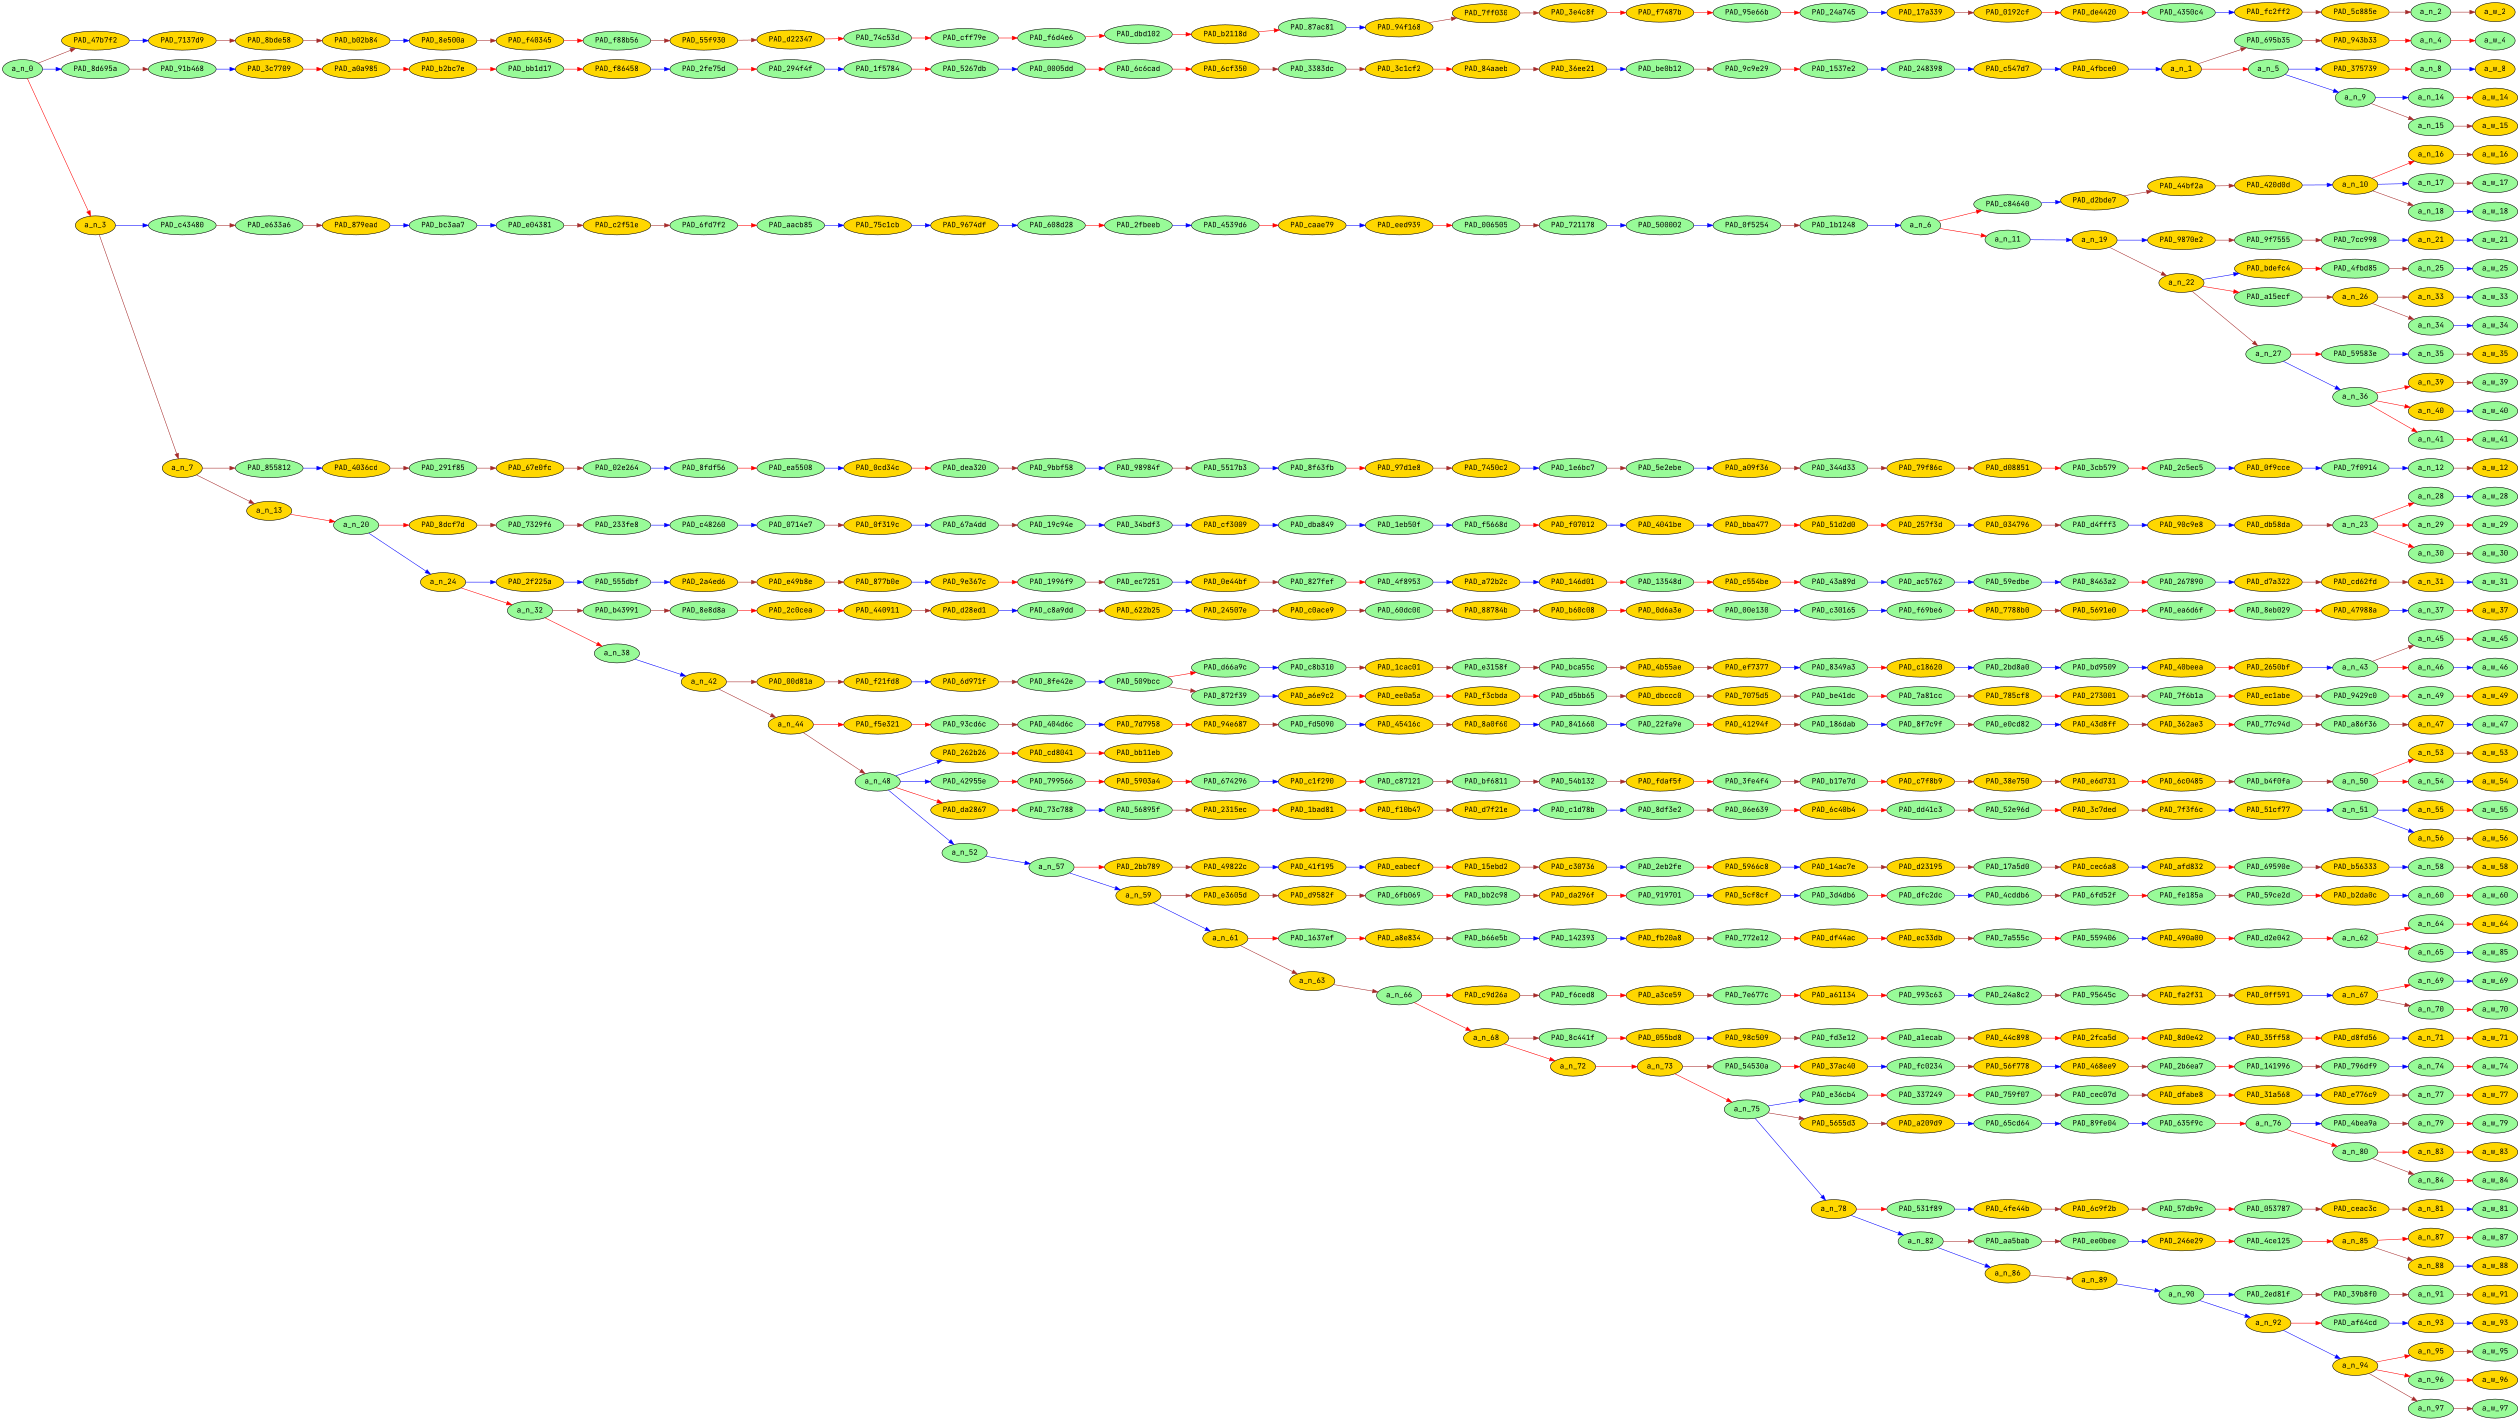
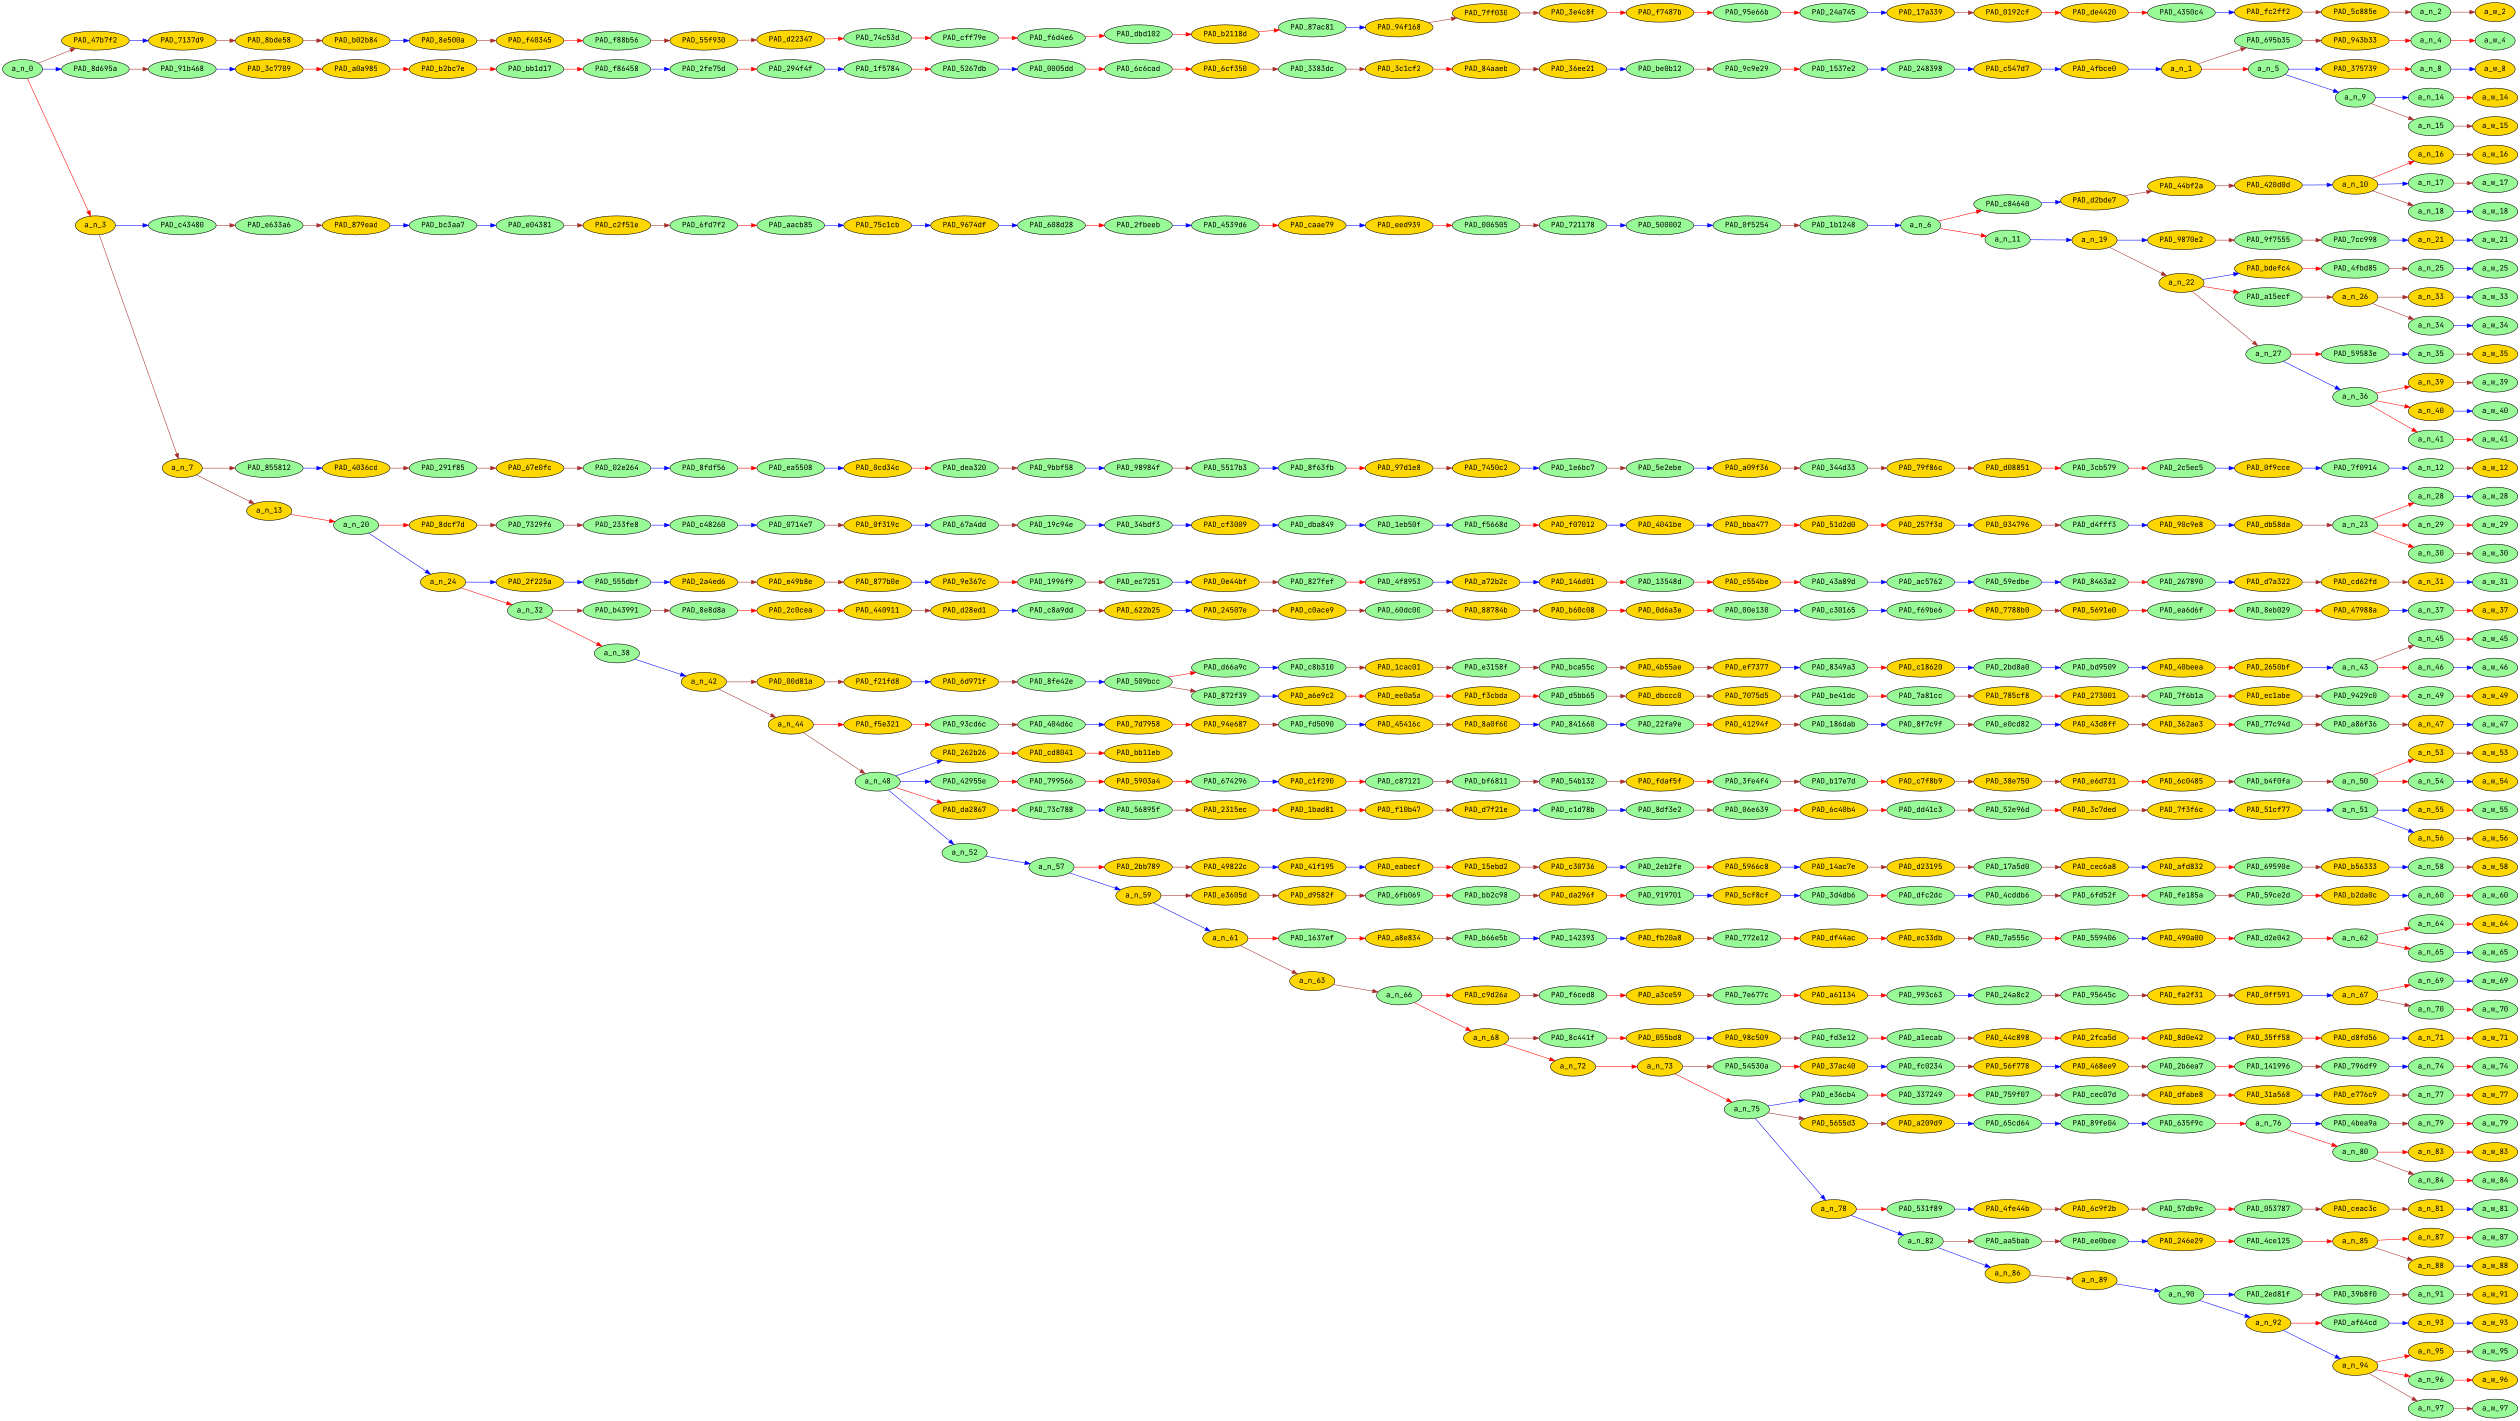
(617, 69) -> (617, 69)
(2495, 953) -> (2495, 953)
